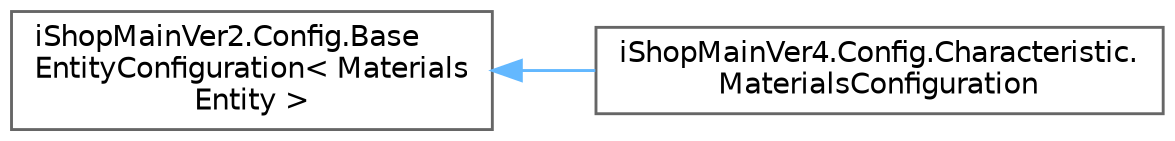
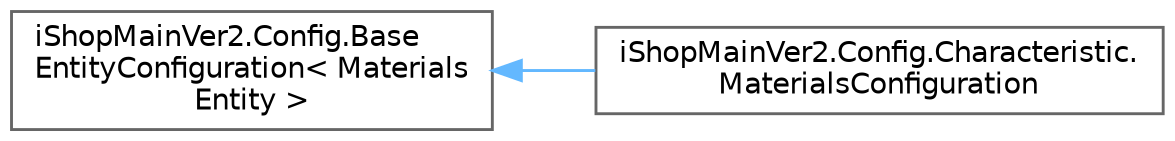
(880, 71) -> (880, 71)
